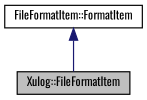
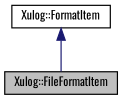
(74, 17) -> (61, 17)
